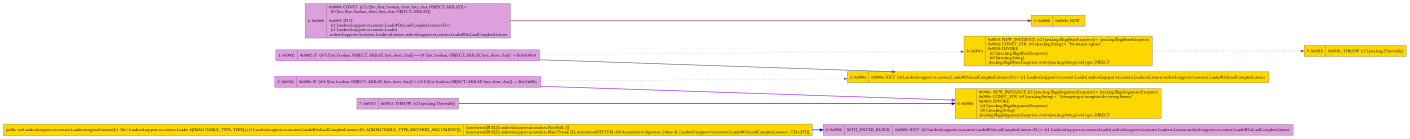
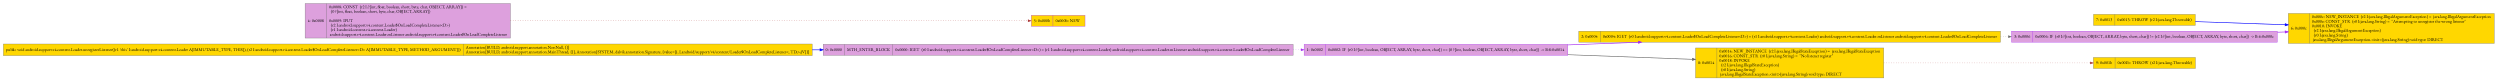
(769, 21) -> (769, 21)
(363, 30) -> (363, 30)
none -> (1297, 50)
(750, 53) -> (1630, 57)
(716, 66) -> (1603, 44)
(692, 80) -> (2004, 37)
(408, 104) -> (2144, 20)
